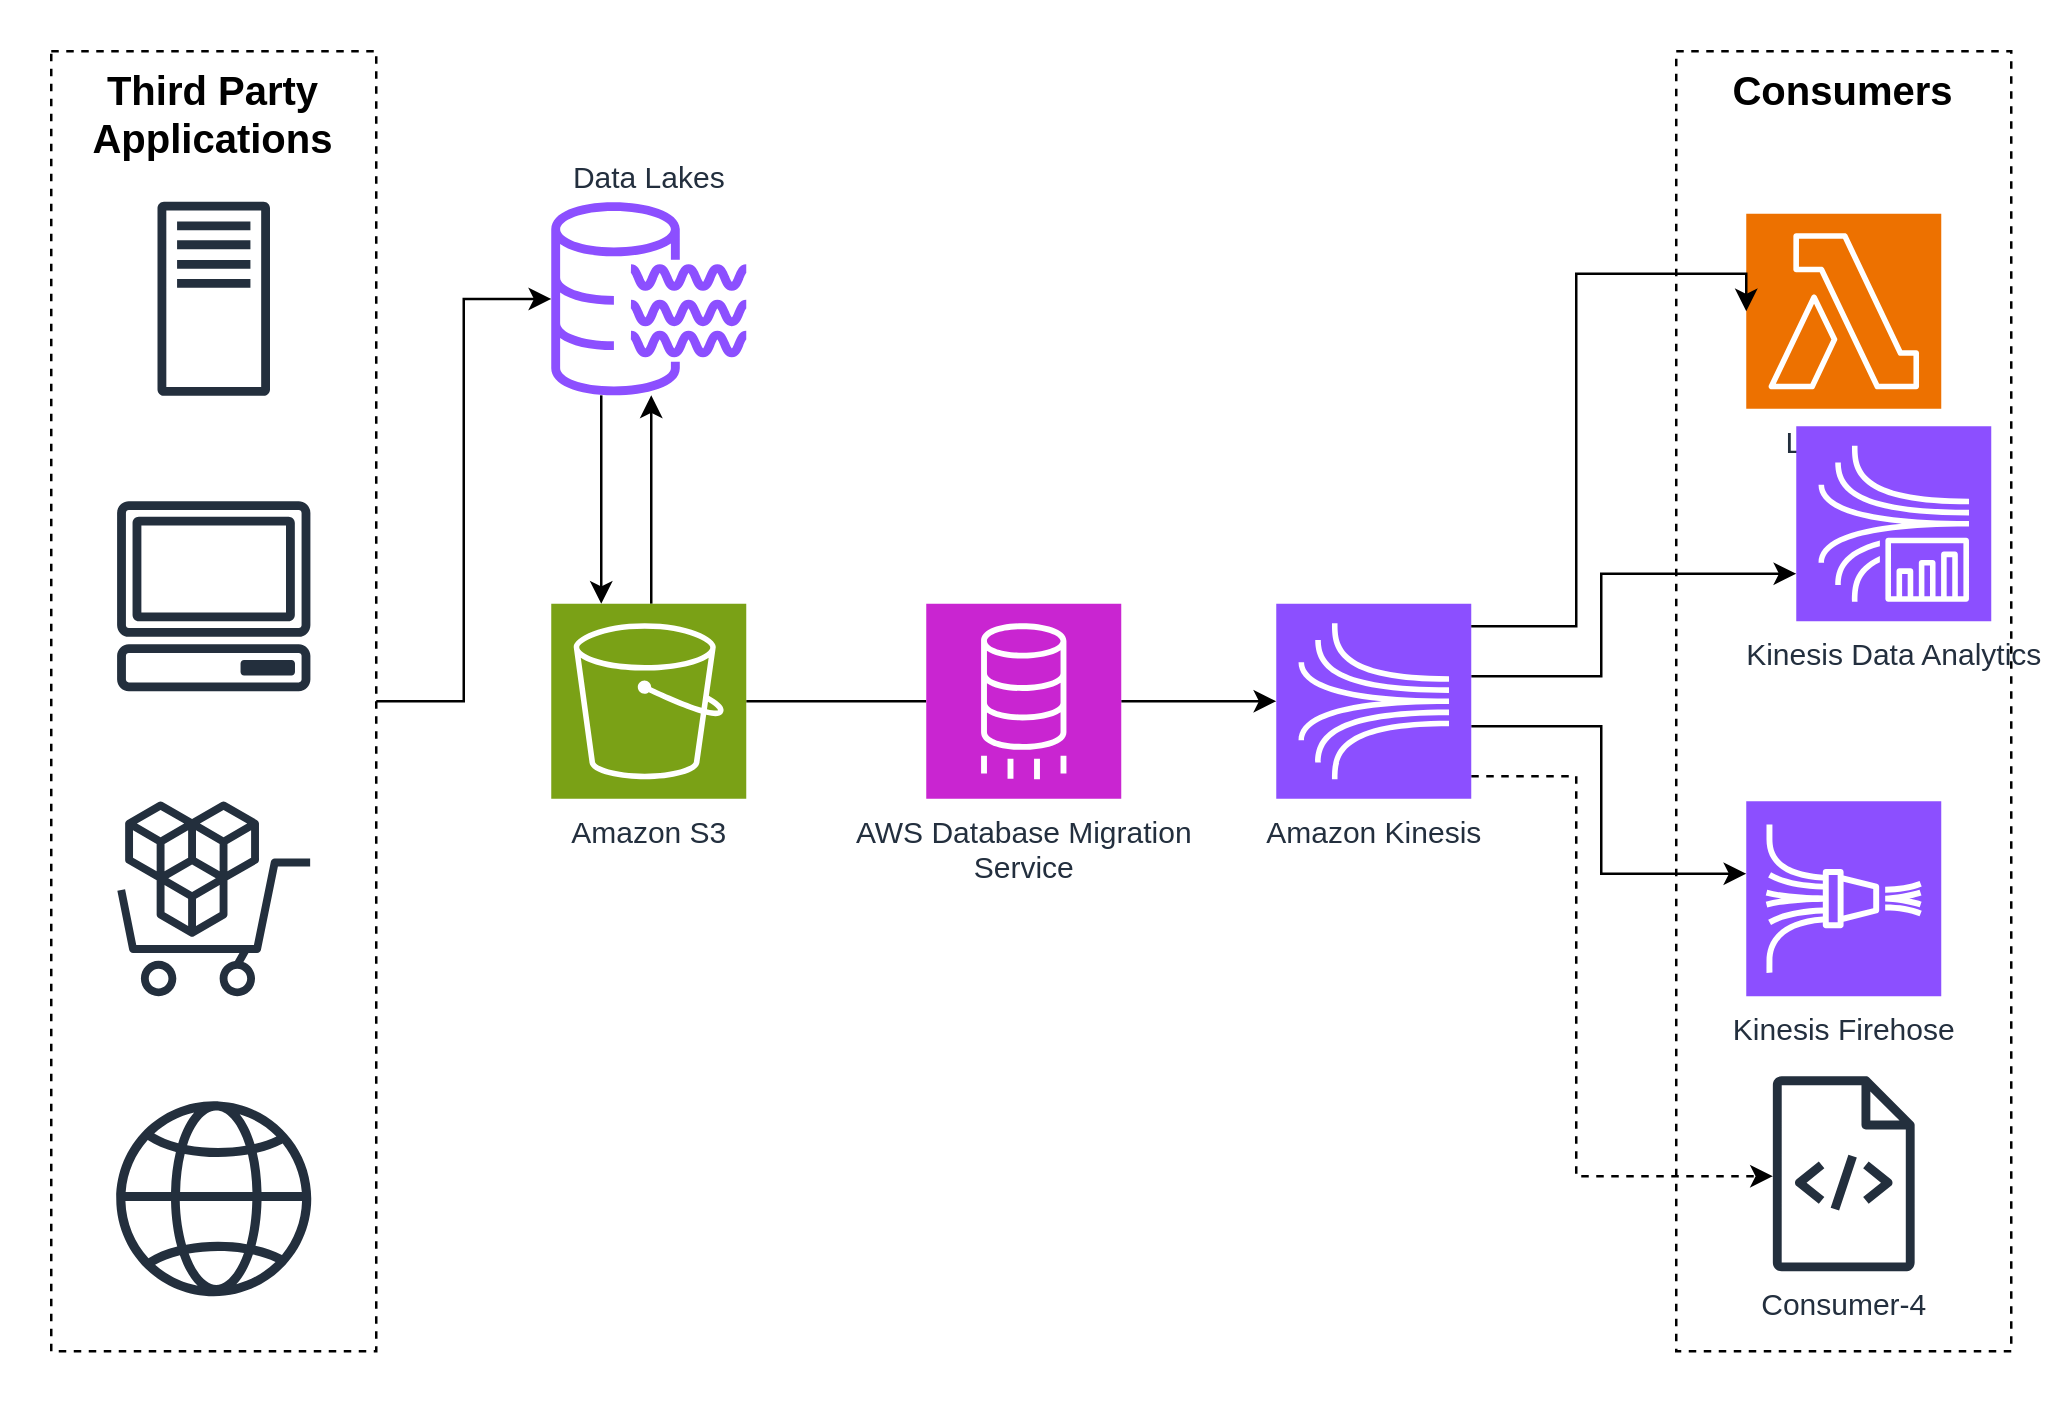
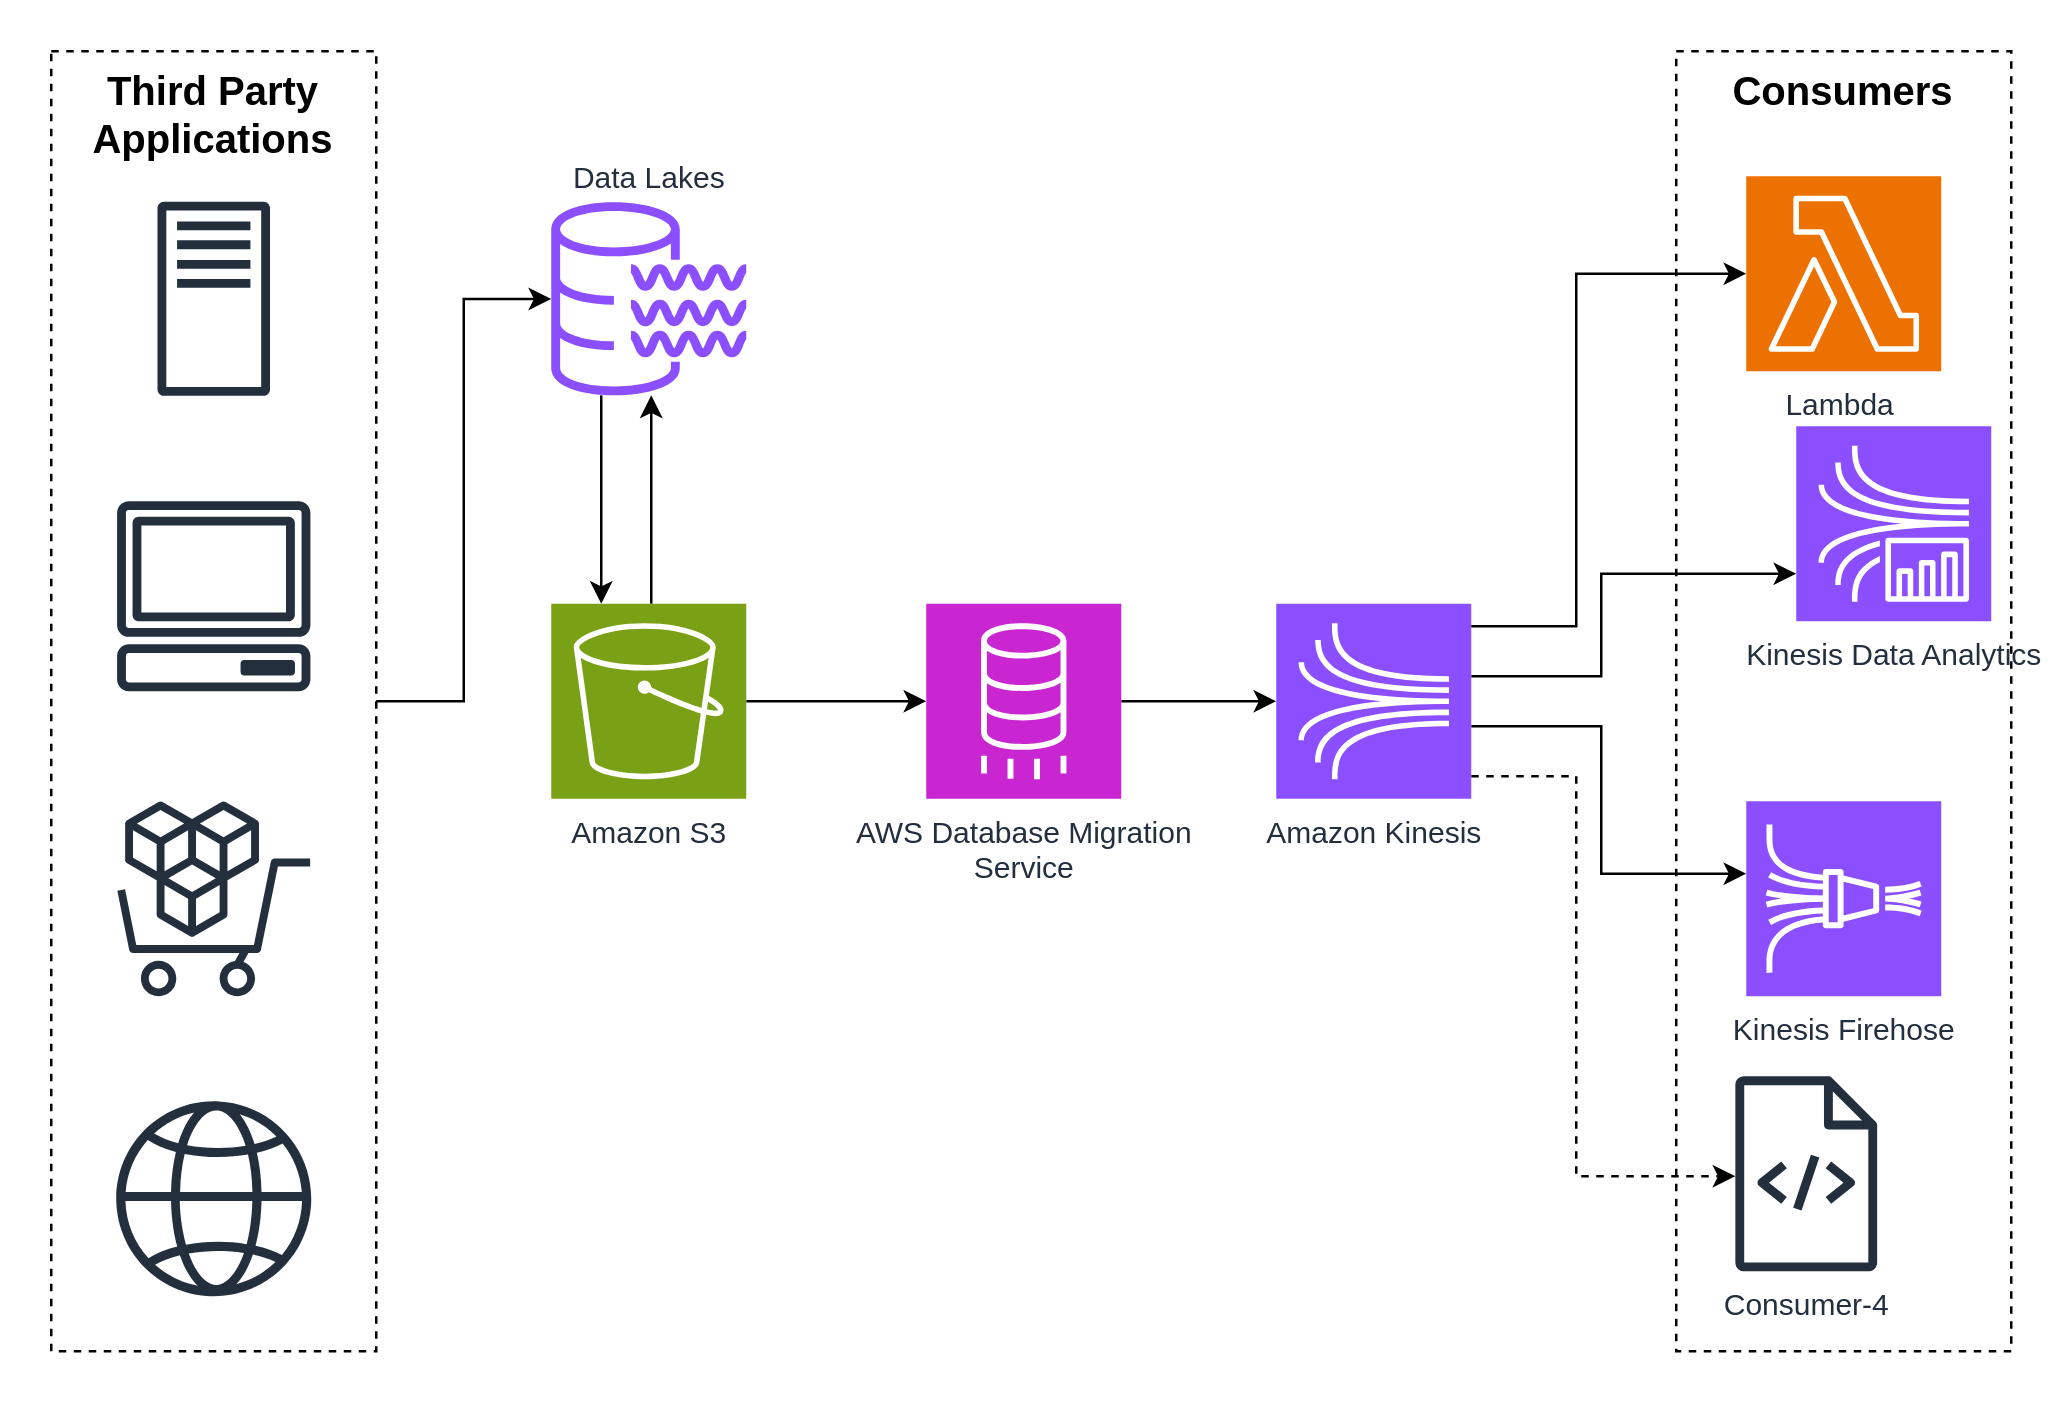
(1844, 311) -> (1844, 274)
(916, 701) -> (908, 701)
(1844, 1174) -> (1806, 1174)
